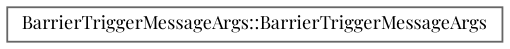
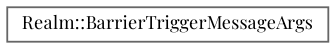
(255, 24) -> (168, 24)
